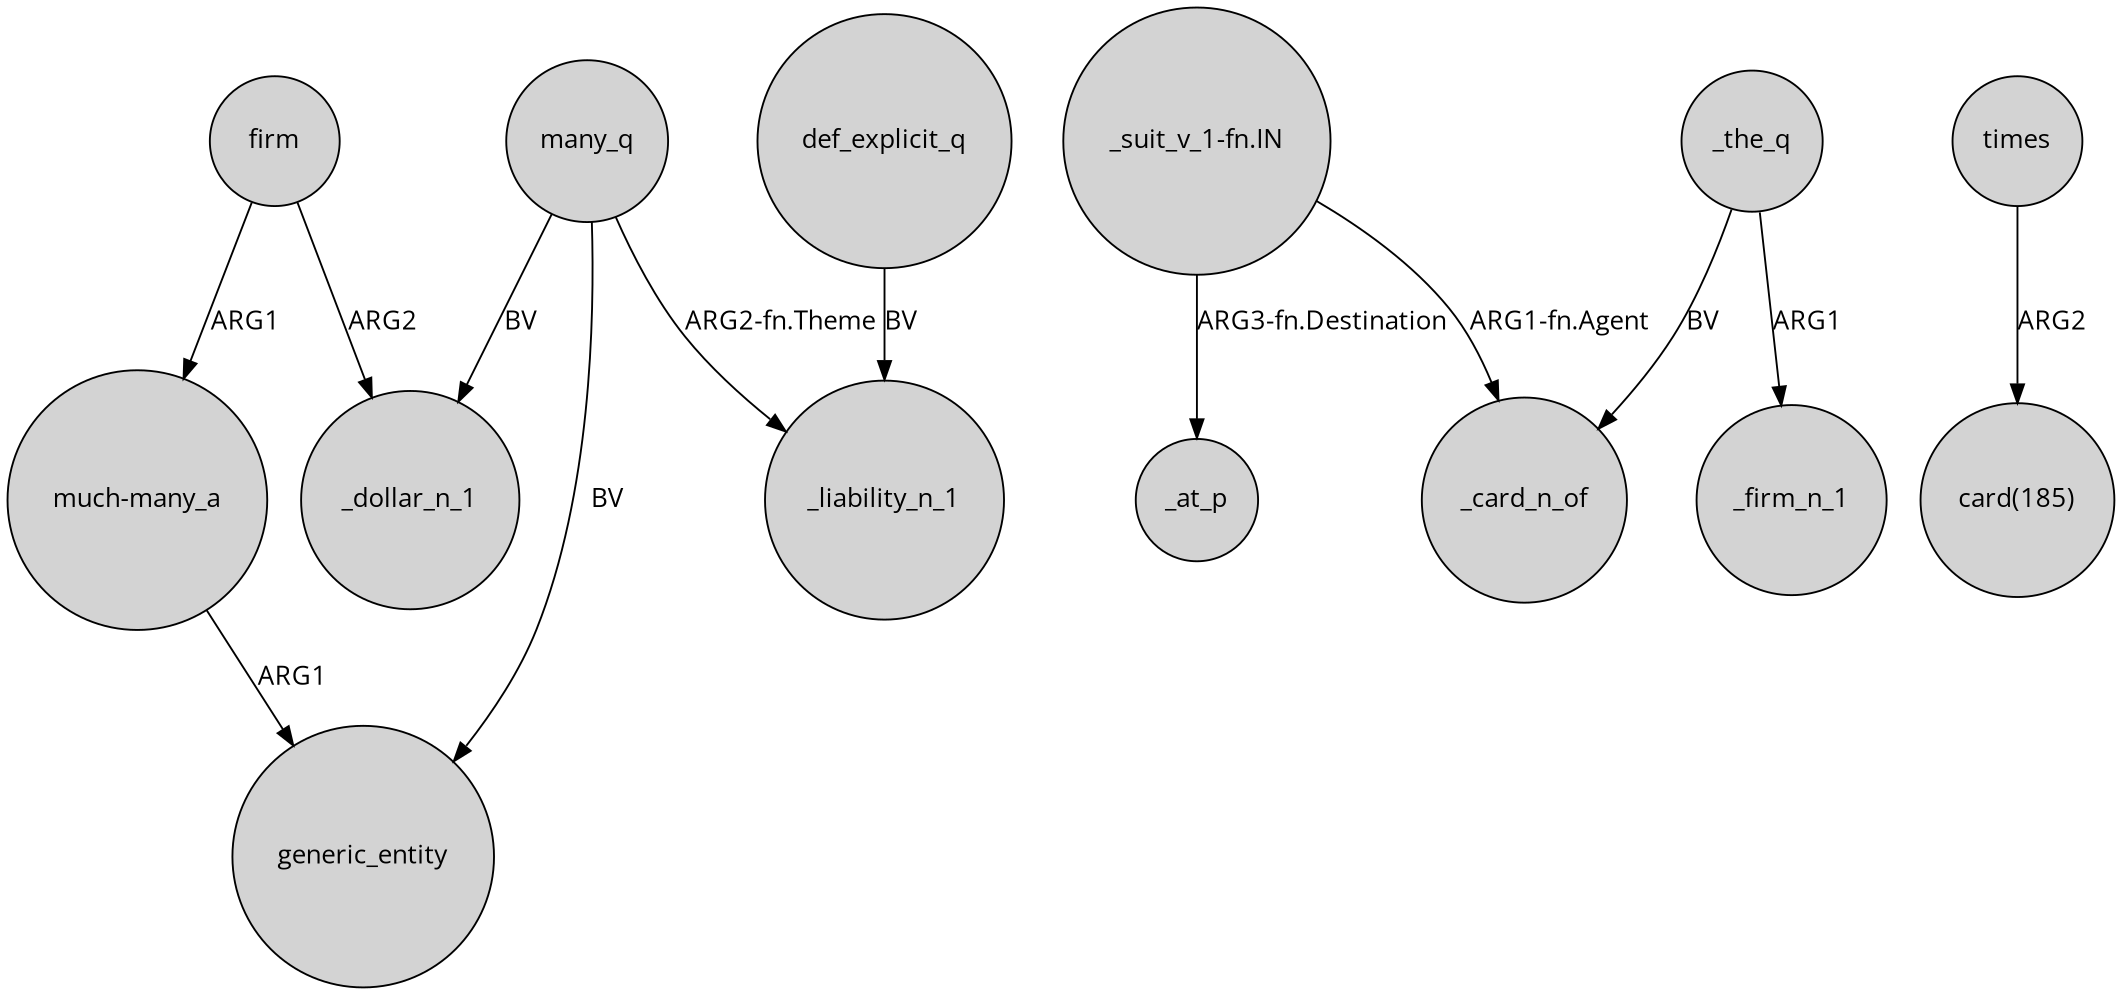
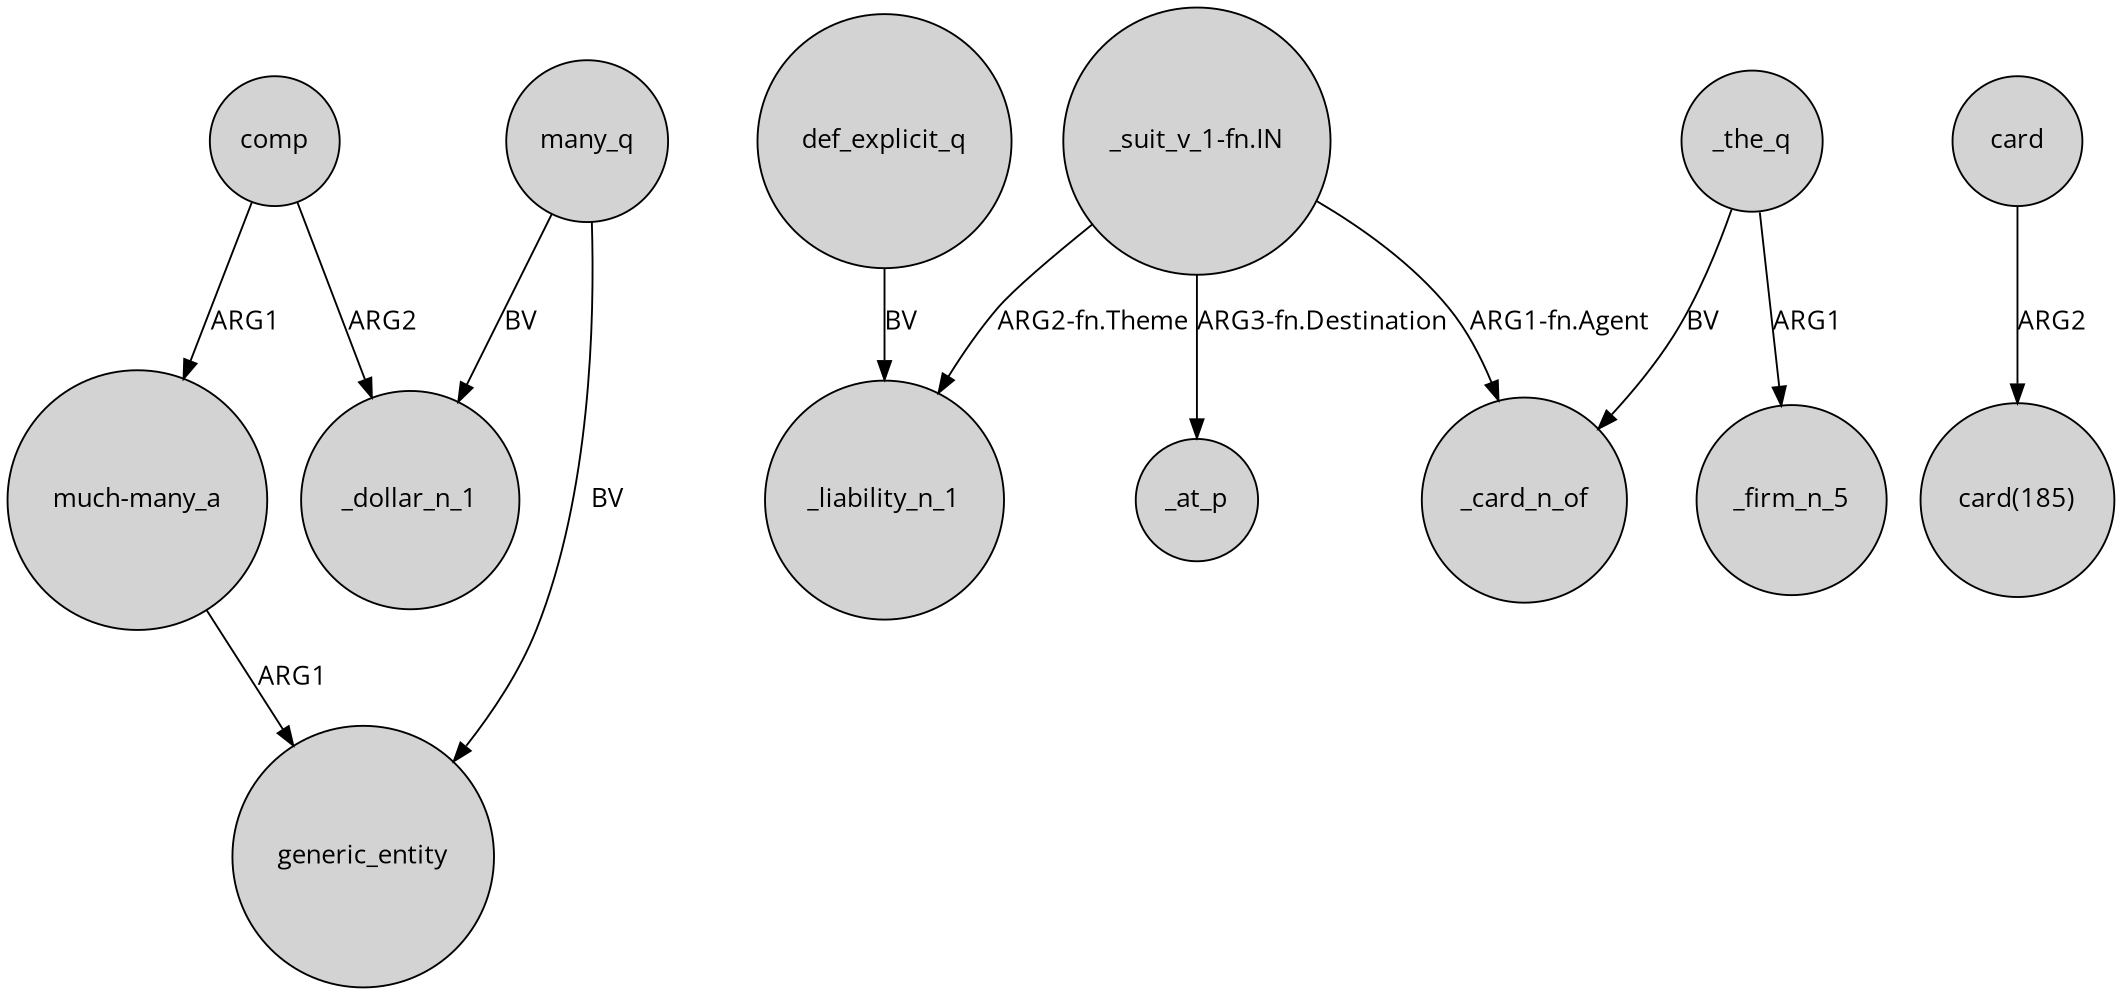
(275, 141) -> (275, 141)
(2017, 141) -> (2017, 141)
(679, 329) -> (1012, 293)
(1792, 500) -> (1792, 500)
